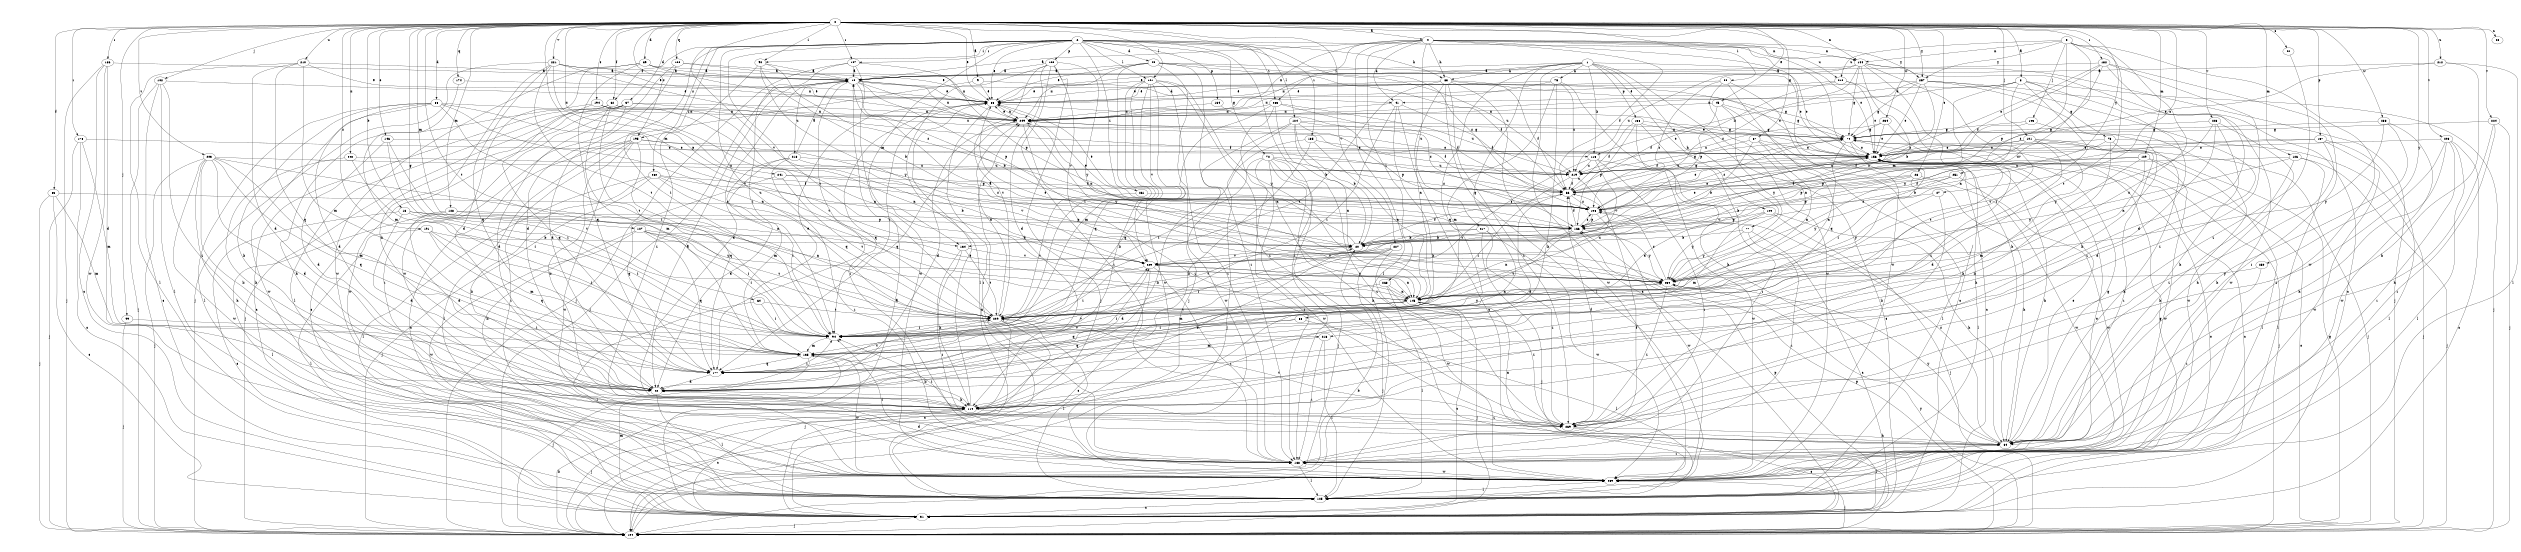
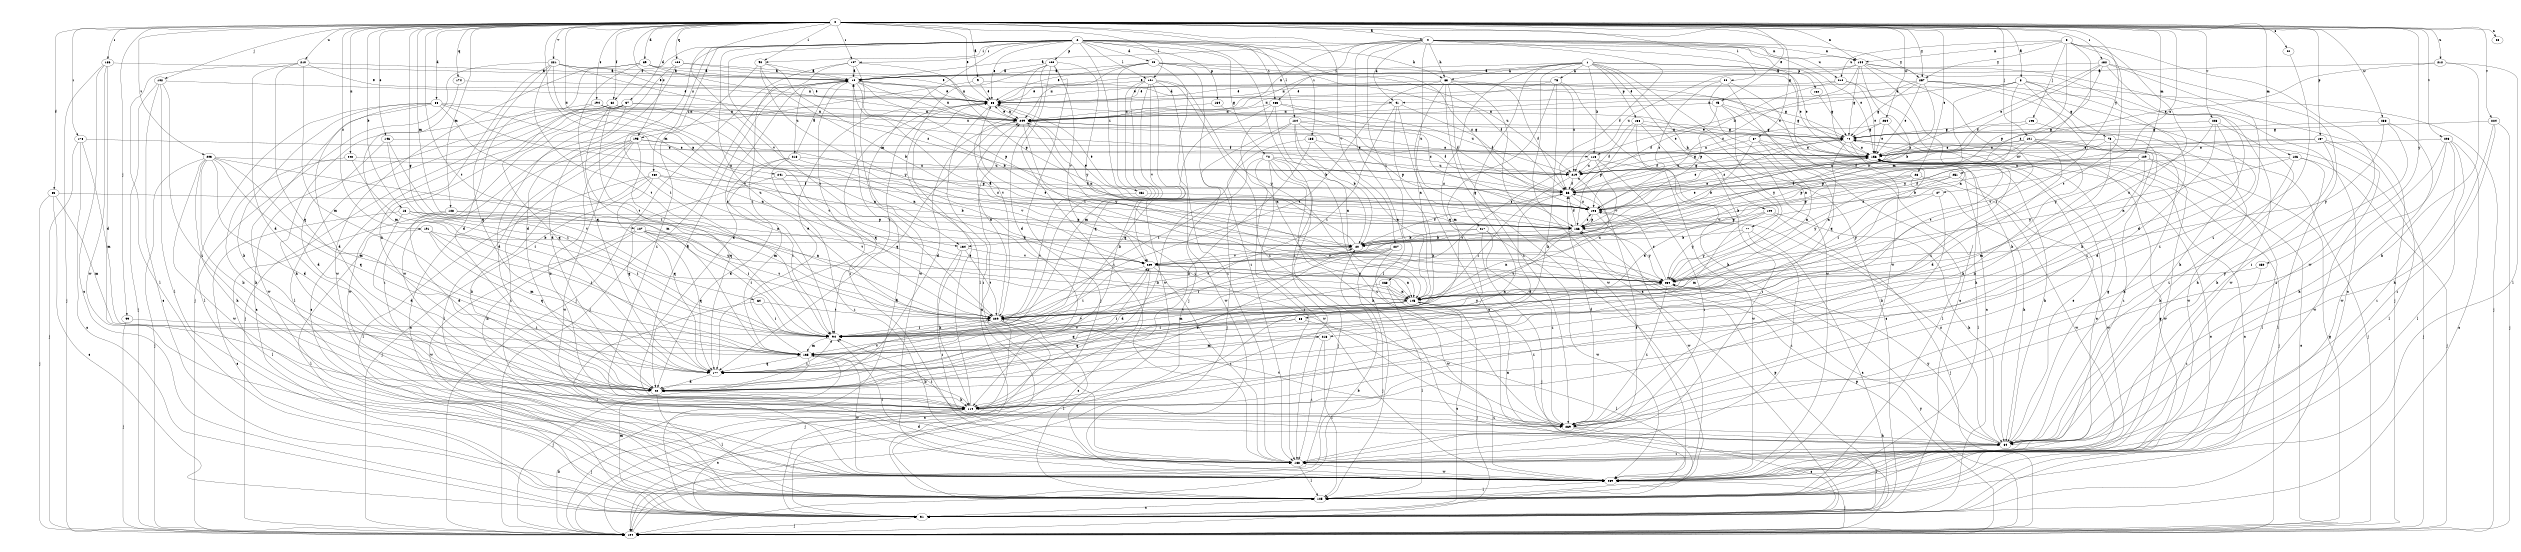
none -> (1817, 92)
(827, 240) -> (668, 258)
